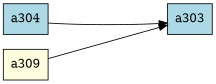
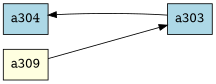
(103, 25) -> (112, 13)
